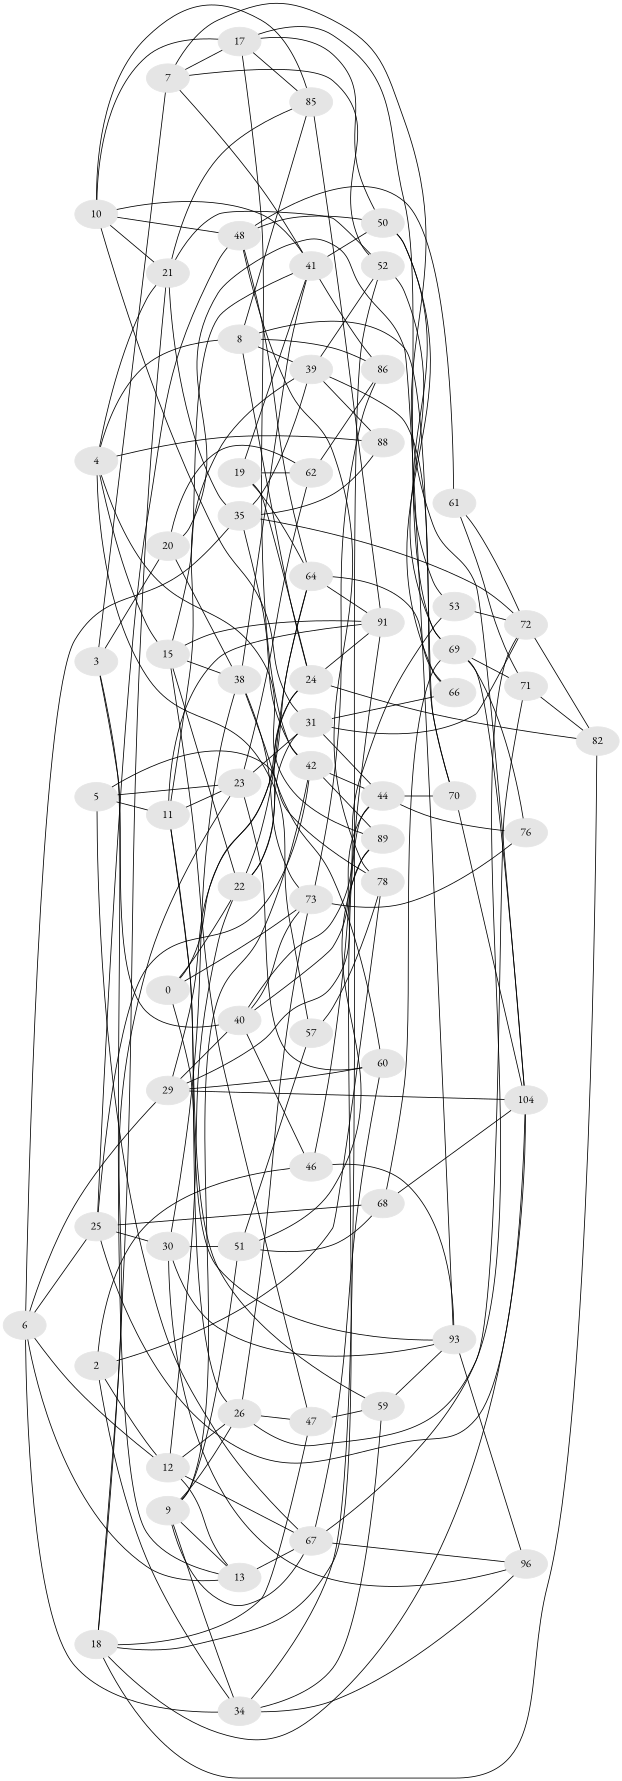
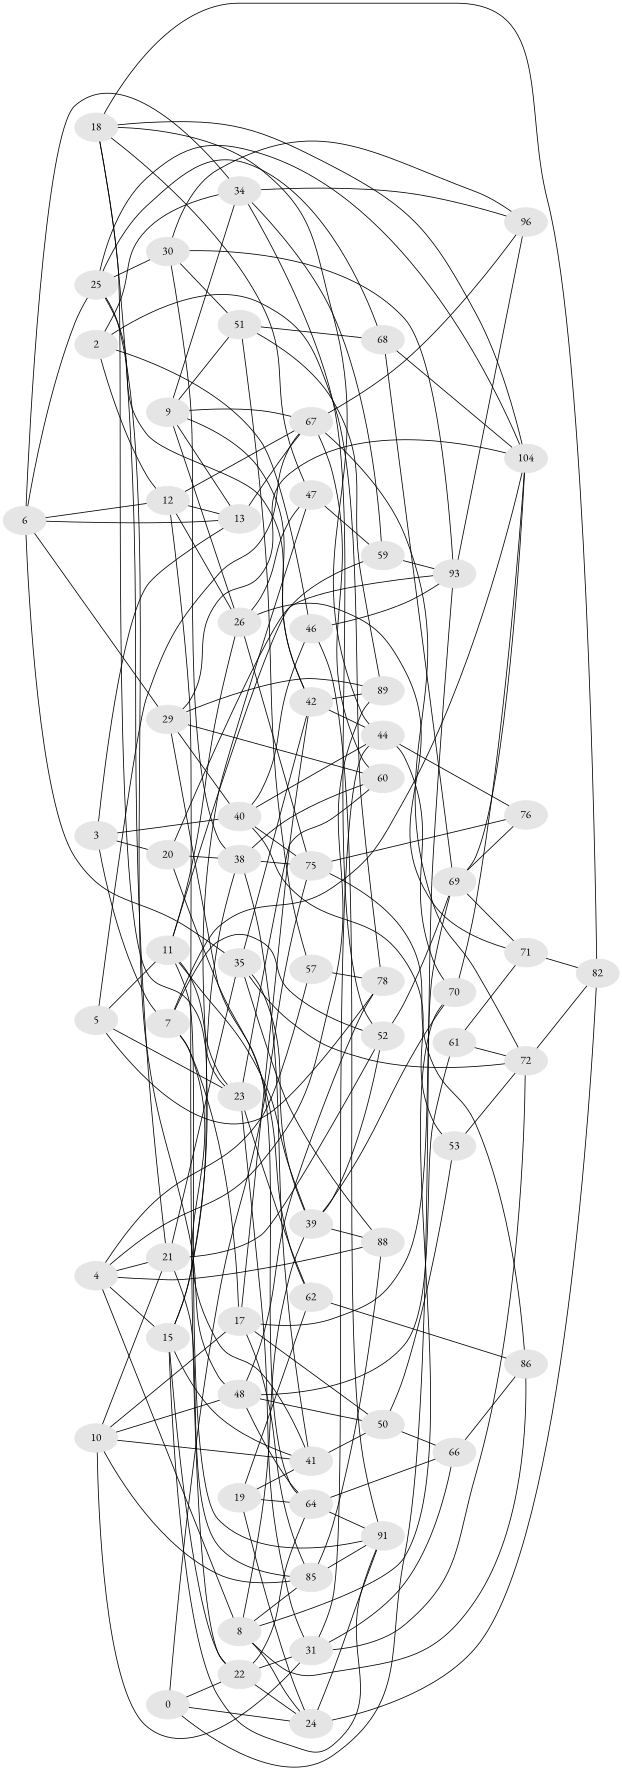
(351, 329) -> (485, 1415)
(311, 899) -> (311, 866)
none -> (362, 1389)
